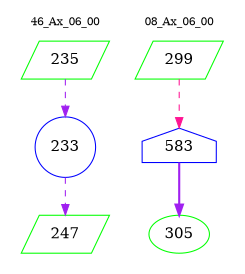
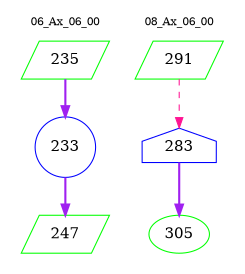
(65, 23) -> (65, 23)
(179, 60) -> (179, 60)
(65, 93) -> (65, 93)
(179, 147) -> (179, 147)
(65, 191) -> (65, 191)
